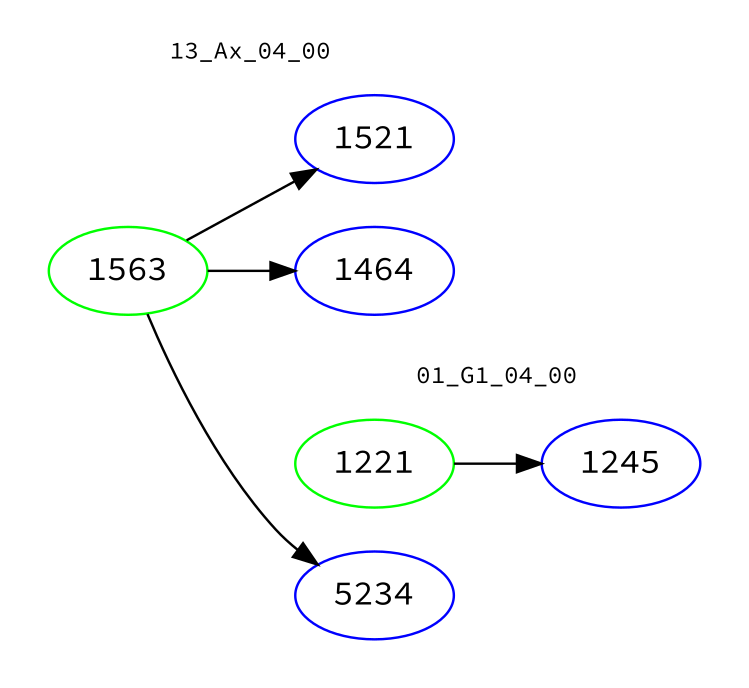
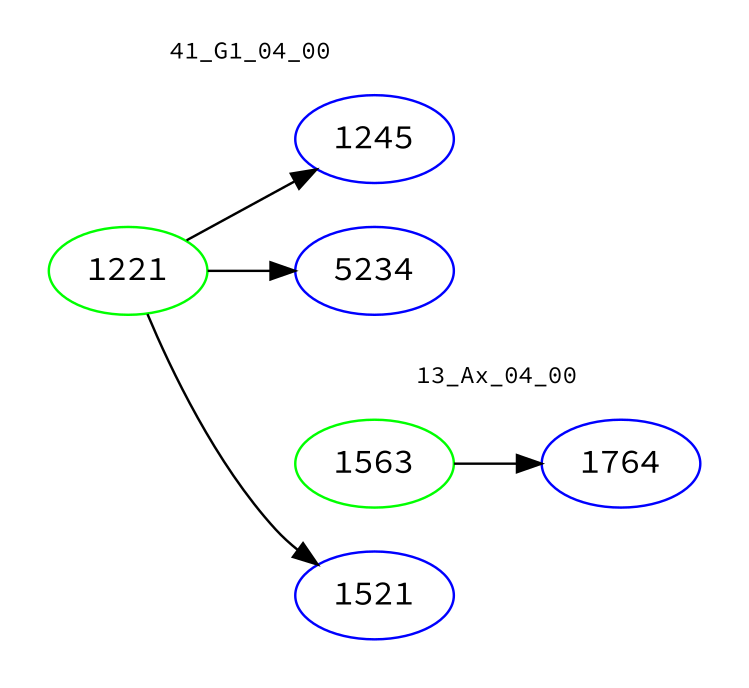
(240, 211) -> (211, 440)
(375, 271) -> (621, 464)
(498, 377) -> (251, 52)
(211, 440) -> (239, 271)
